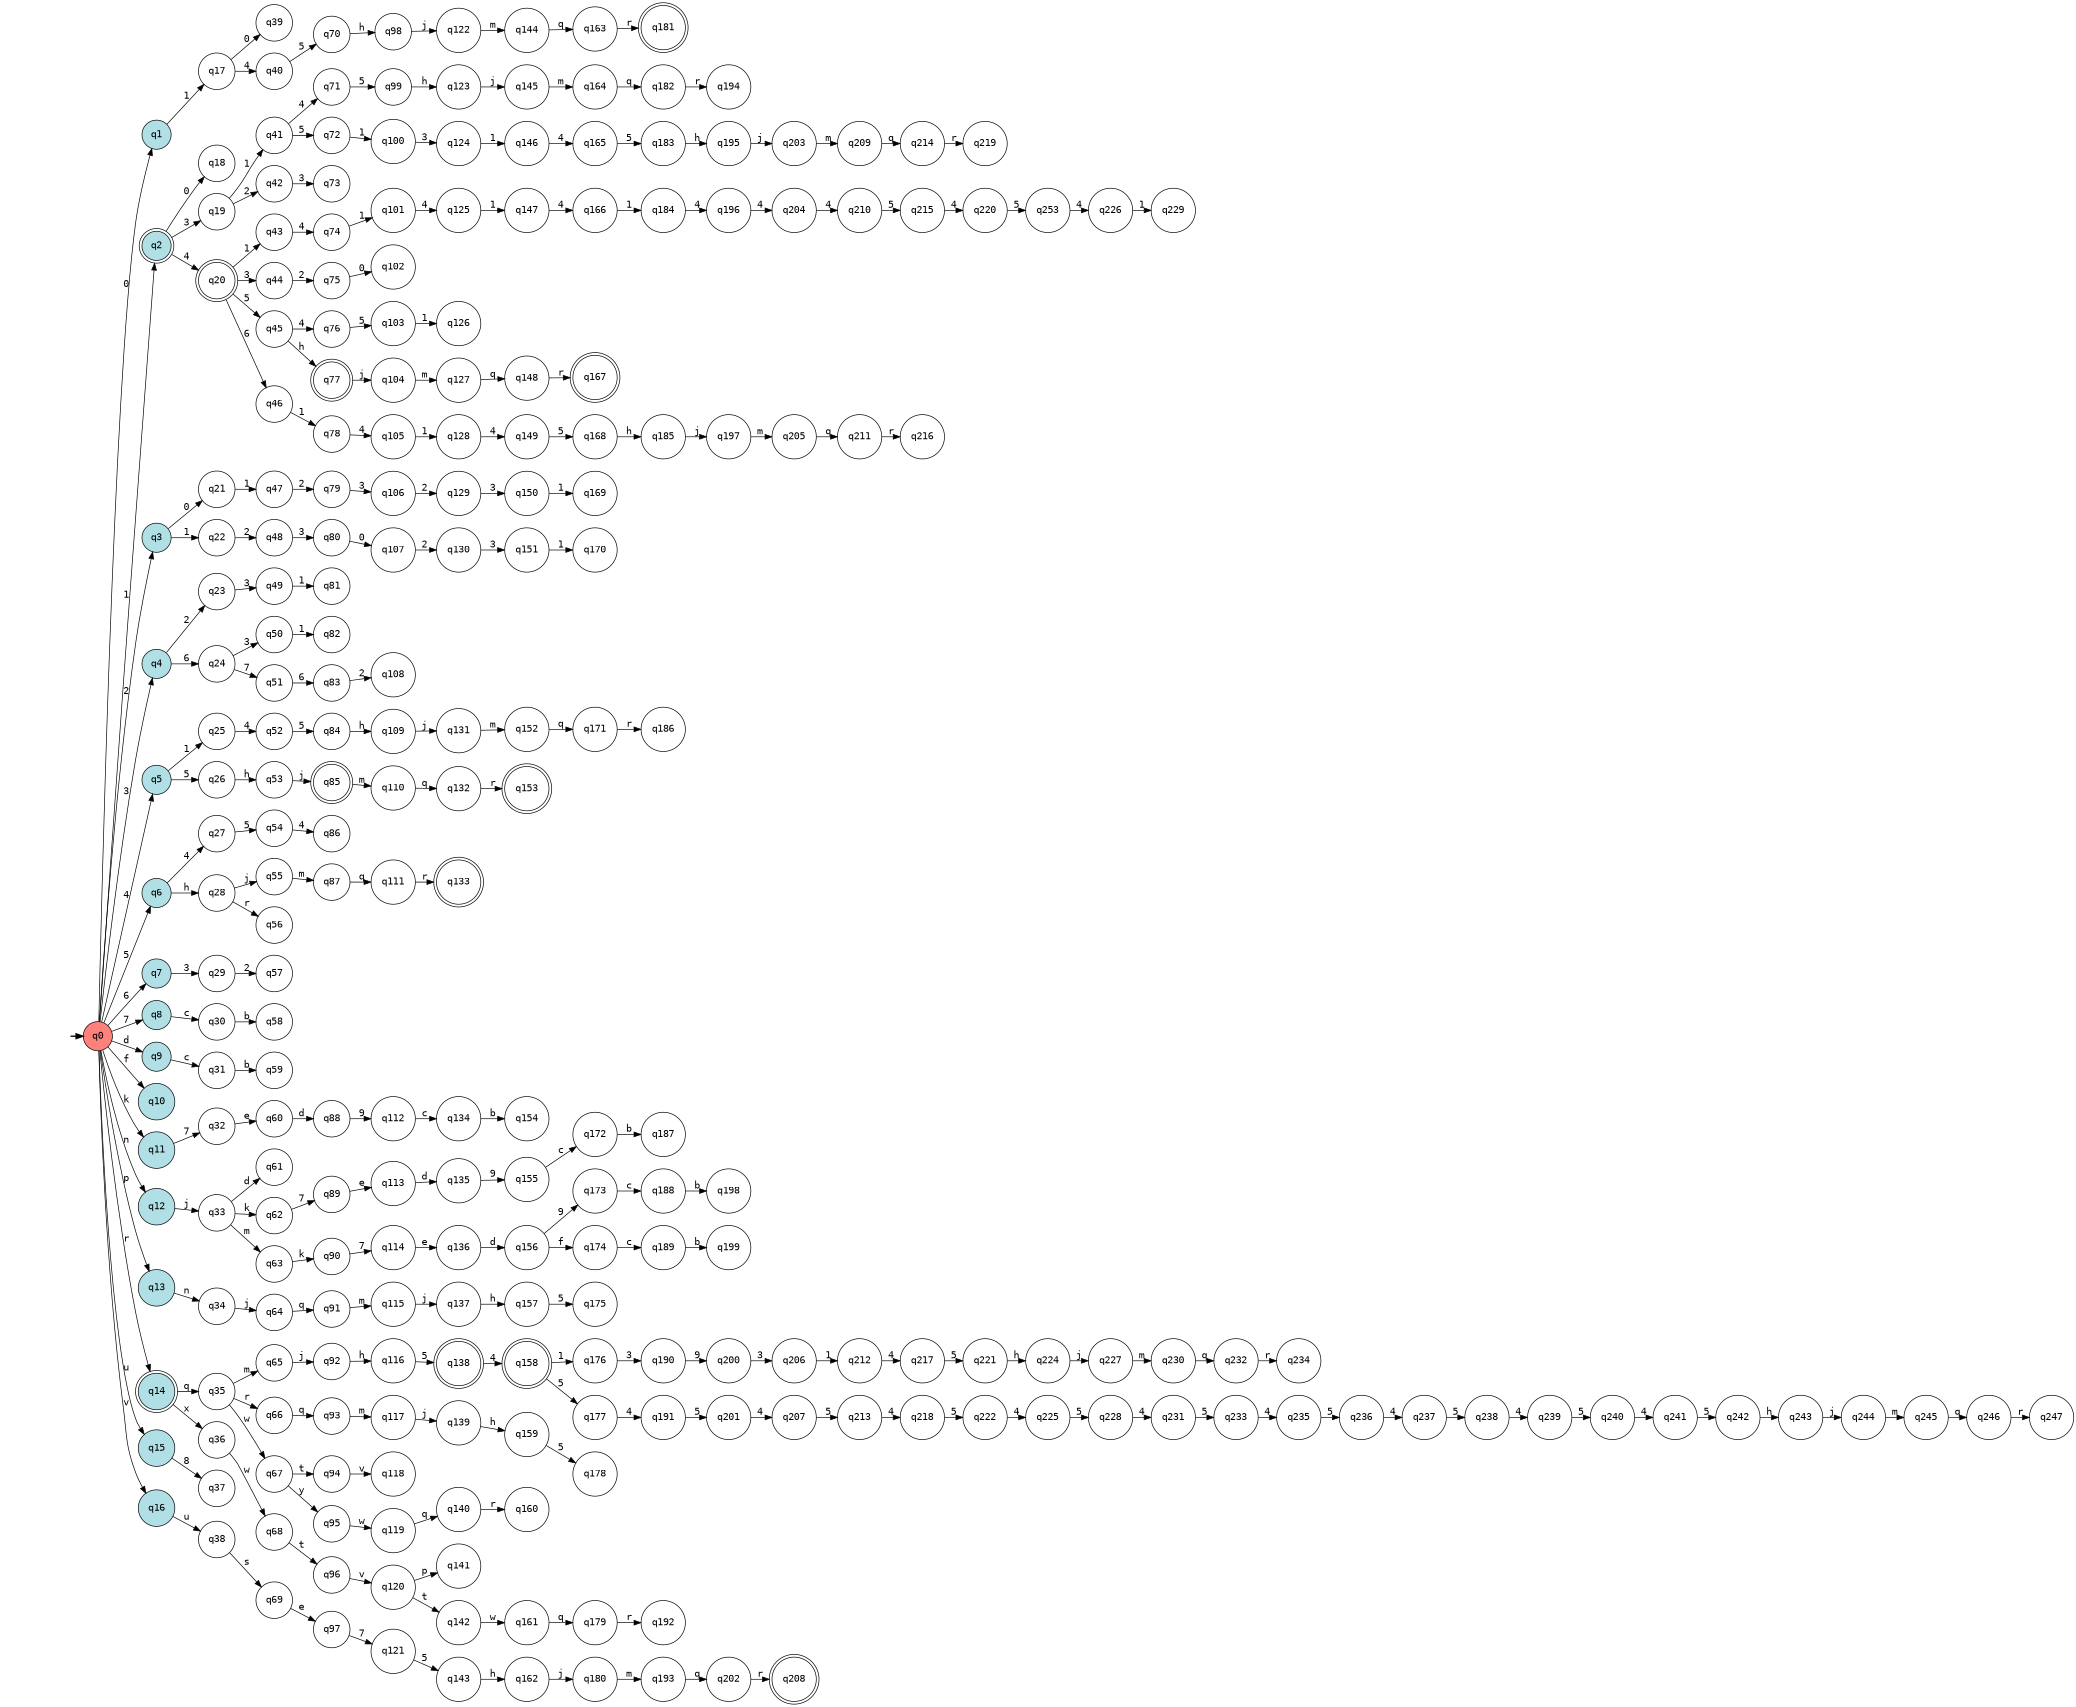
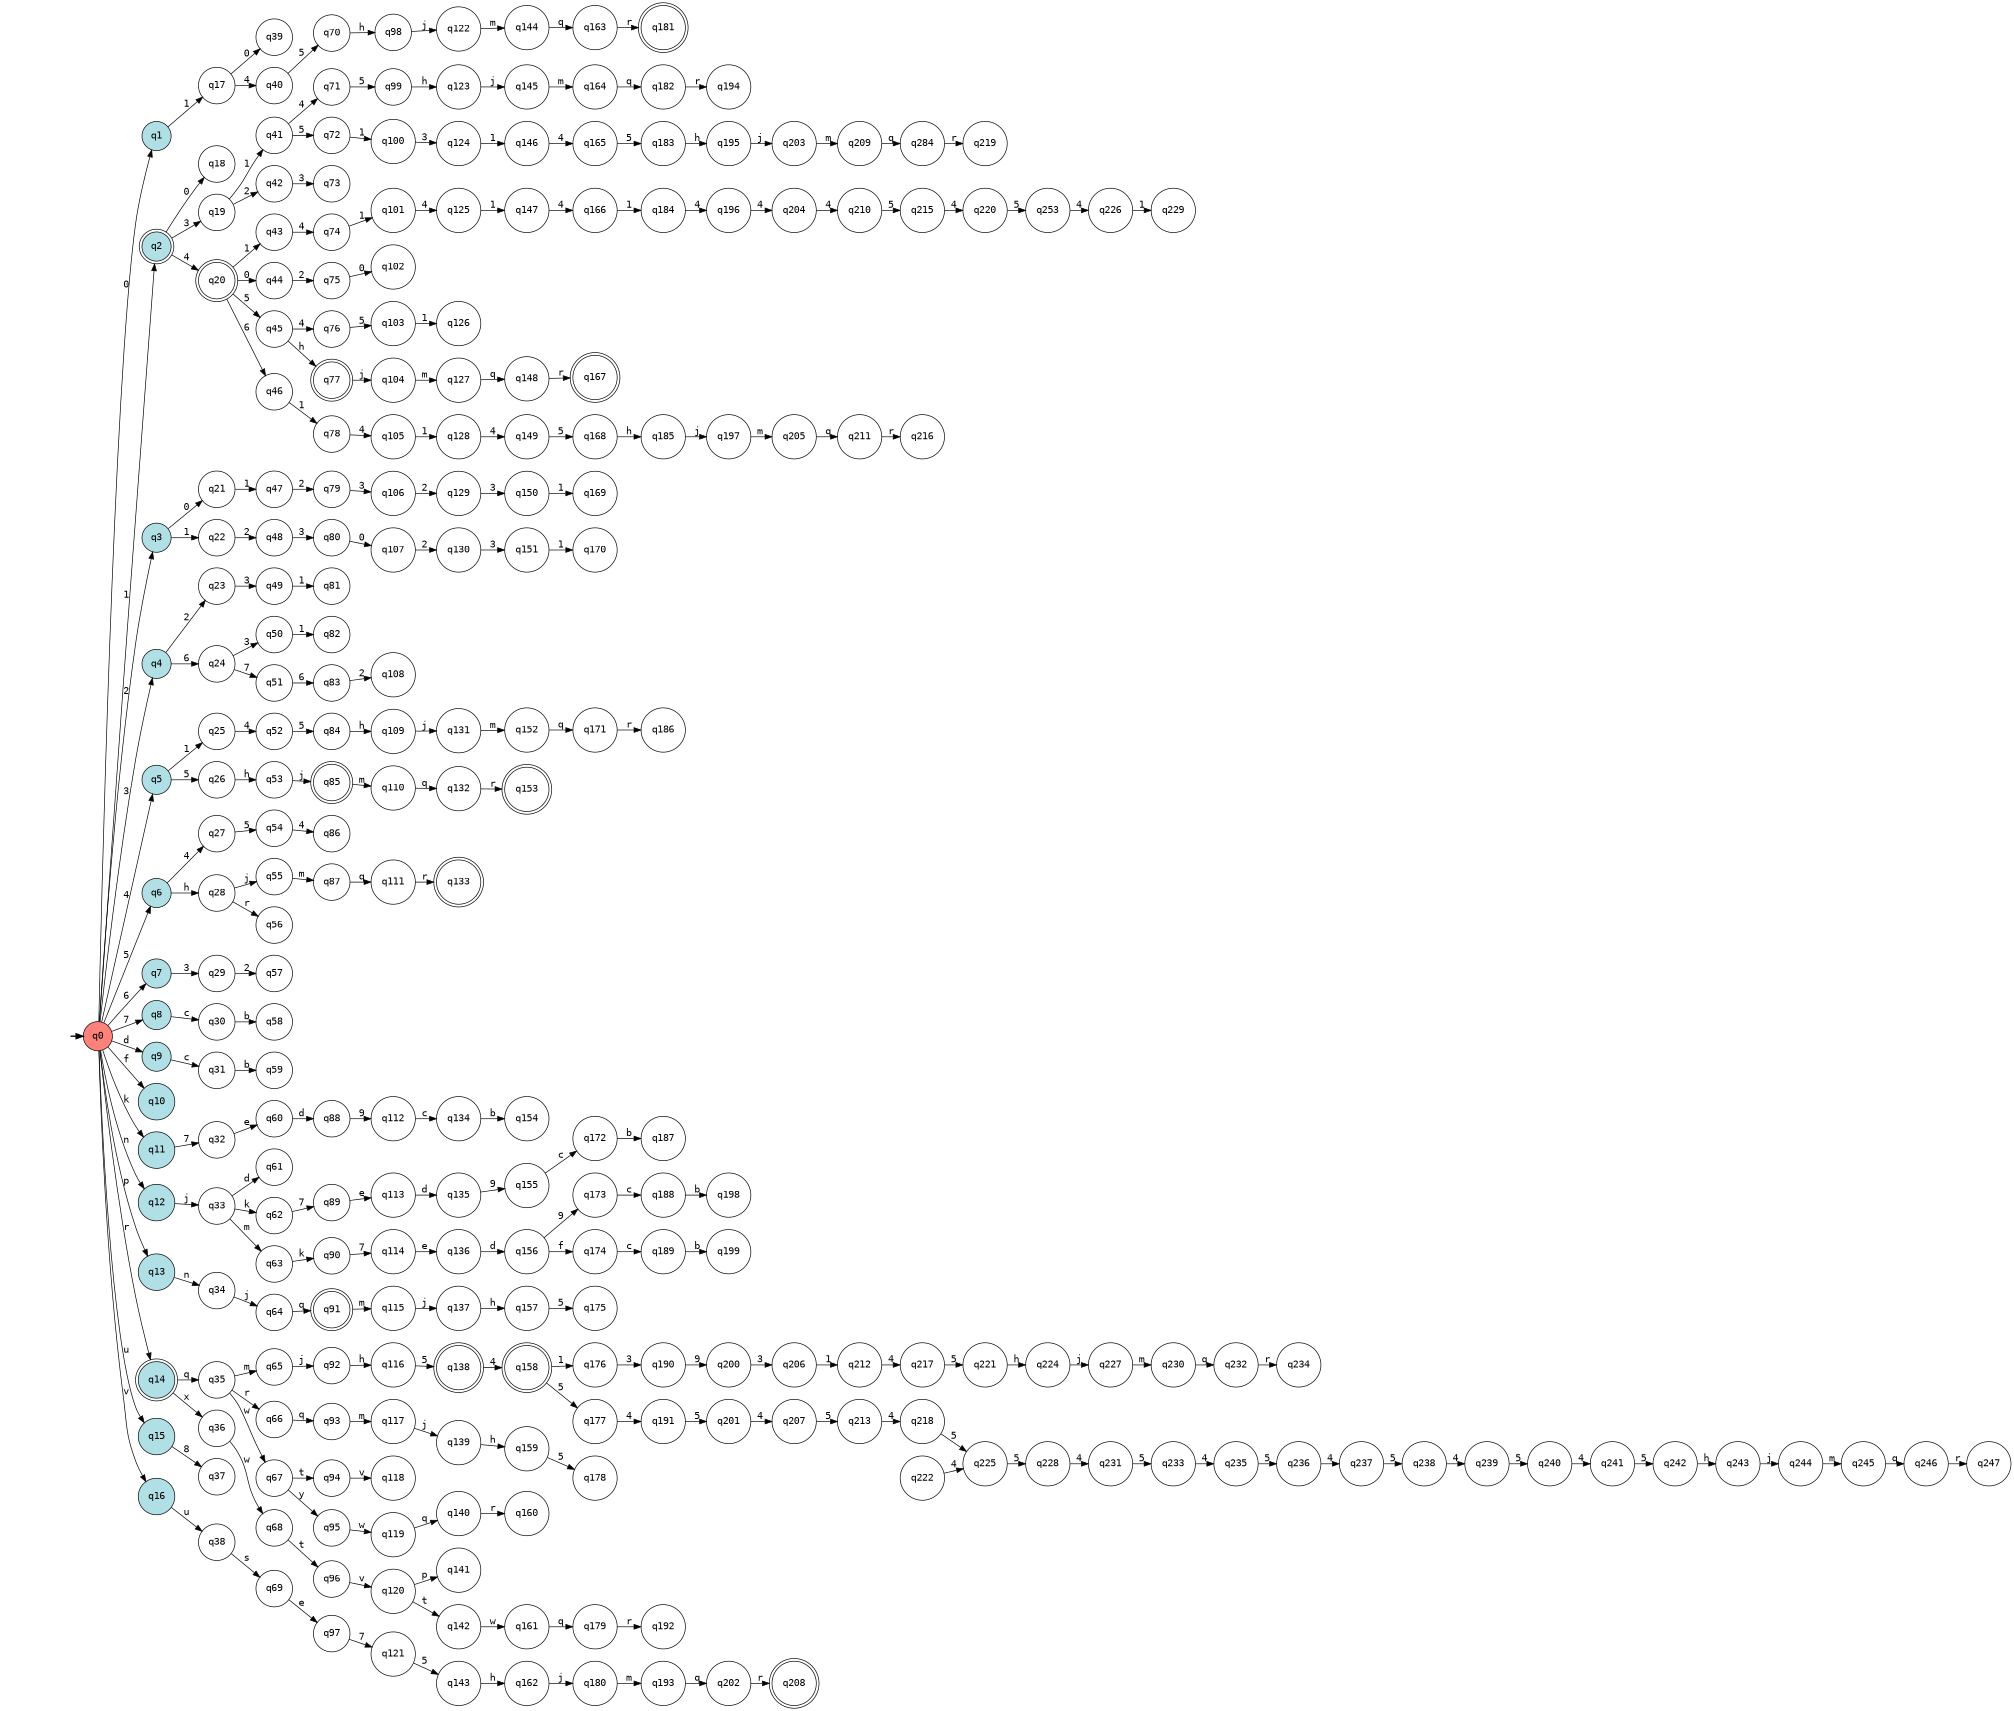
(922, 144) -> (922, 144)
(247, 276) -> (247, 276)
(332, 1309) -> (332, 1310)
(950, 1417) -> (951, 1441)
